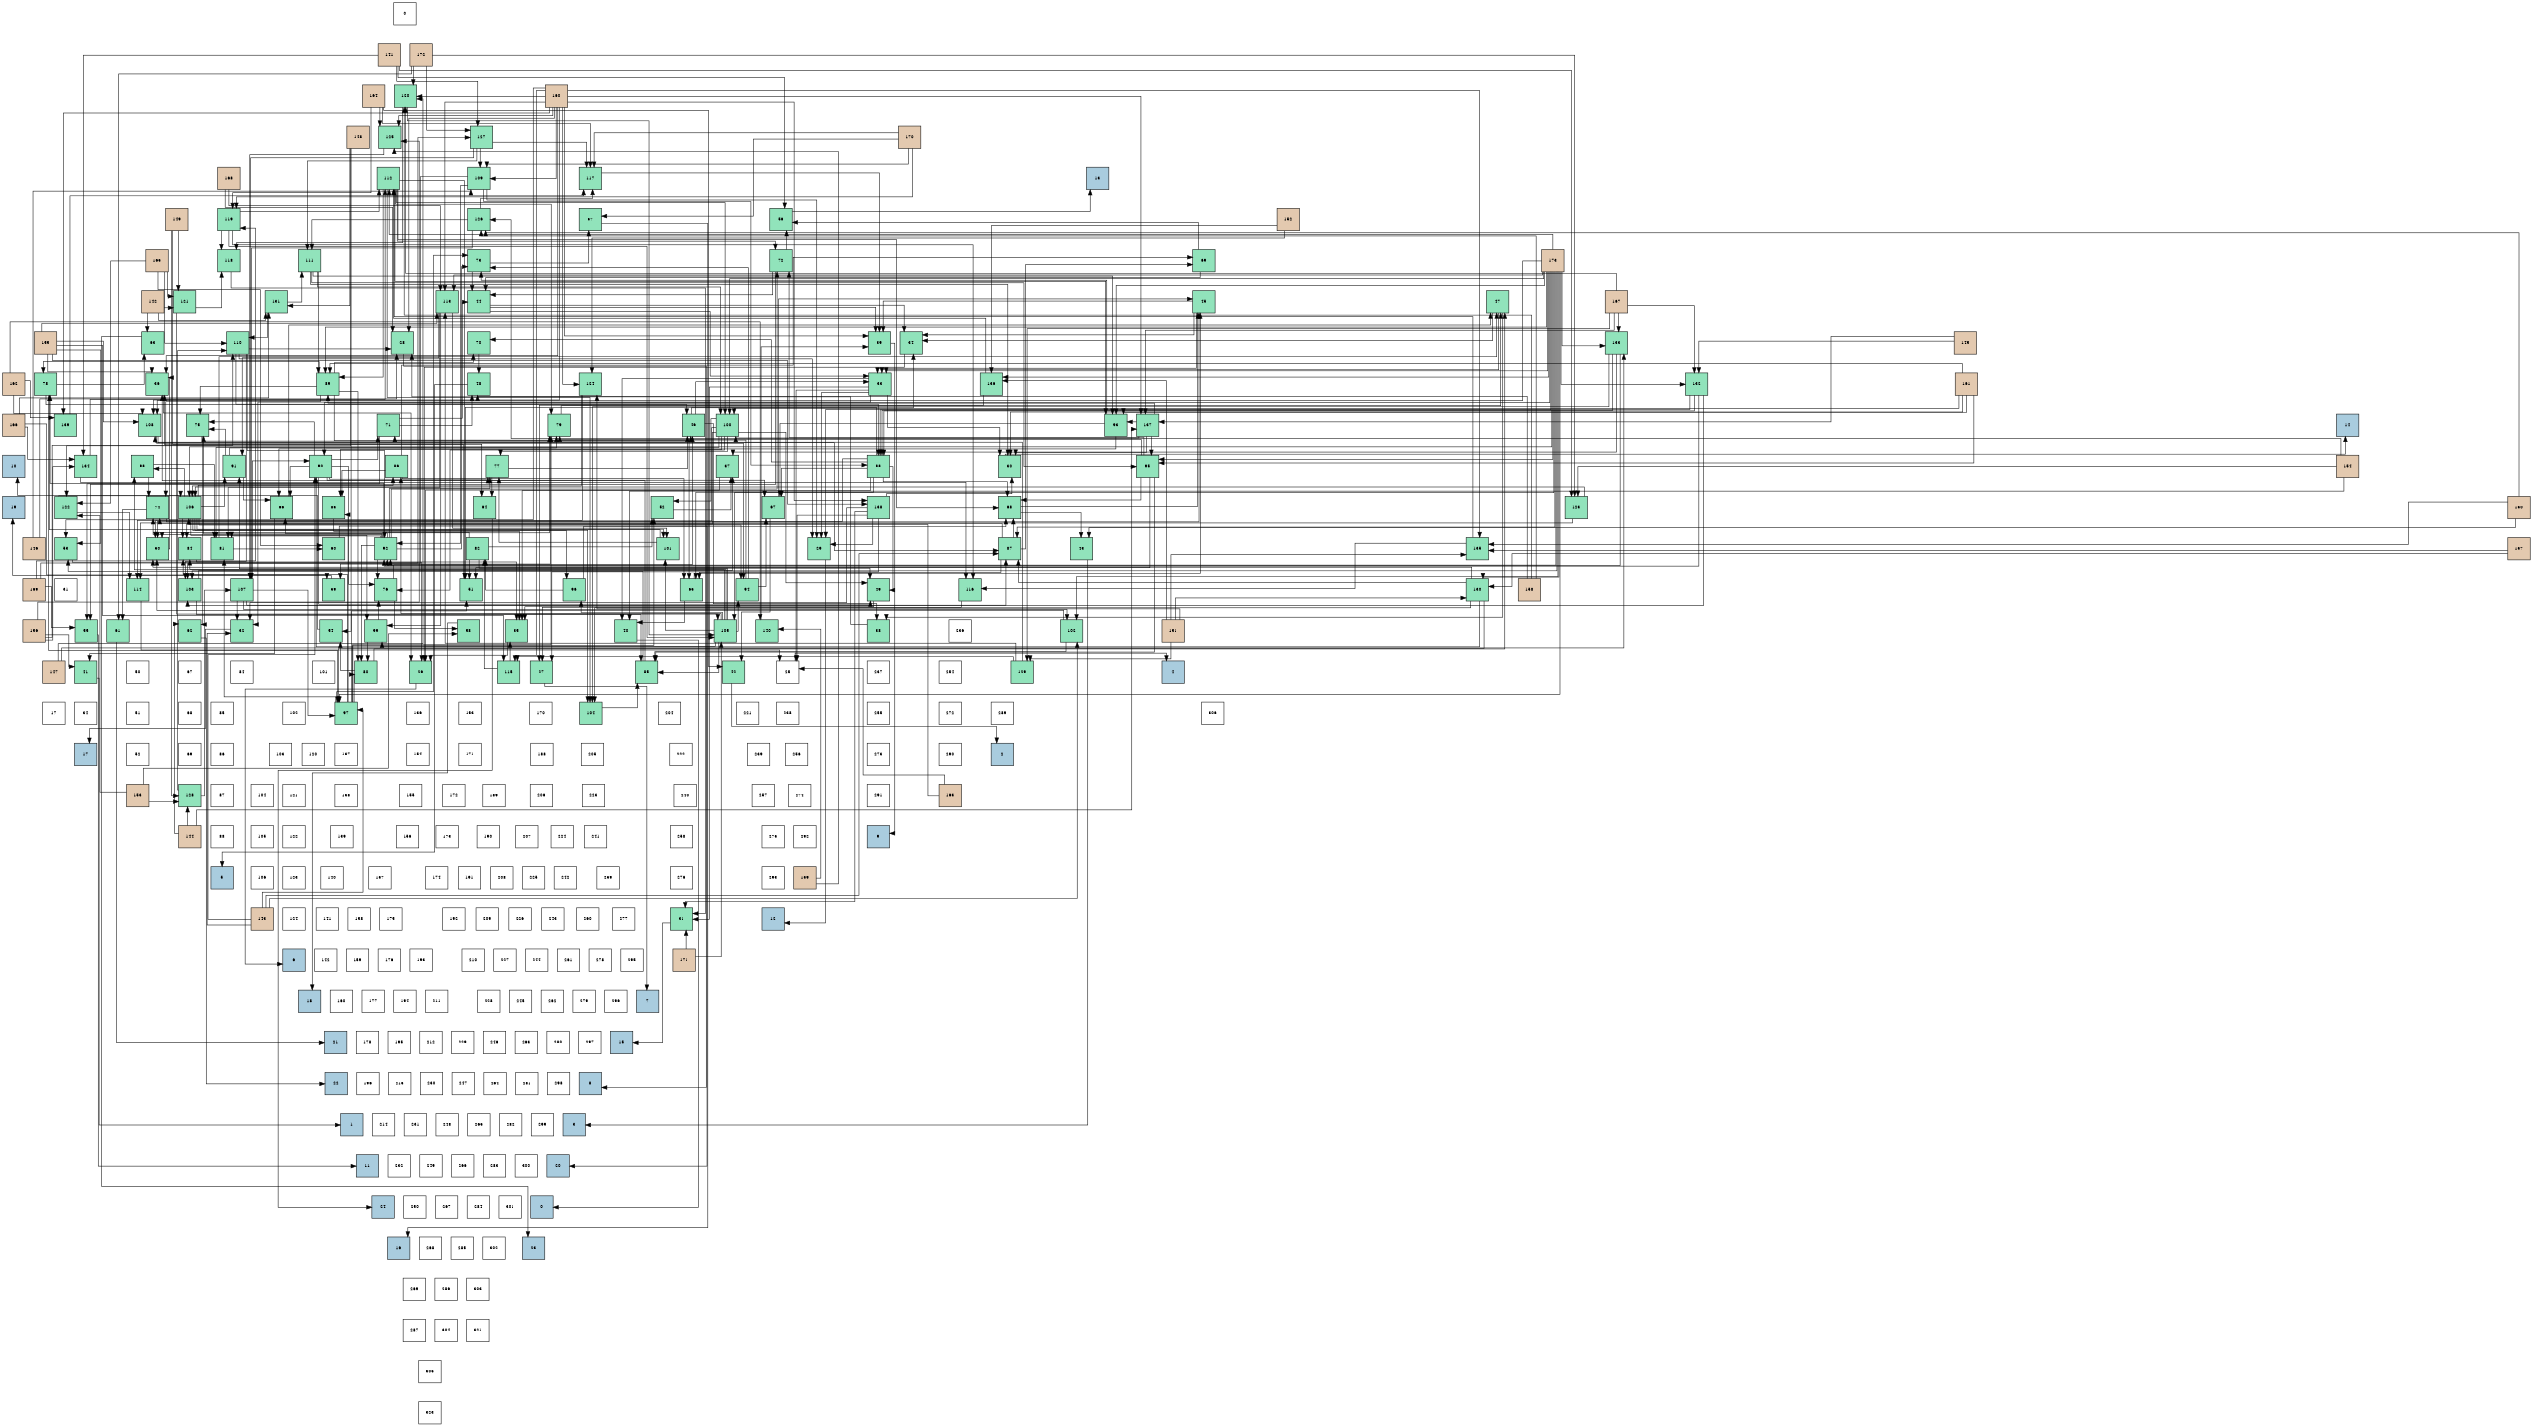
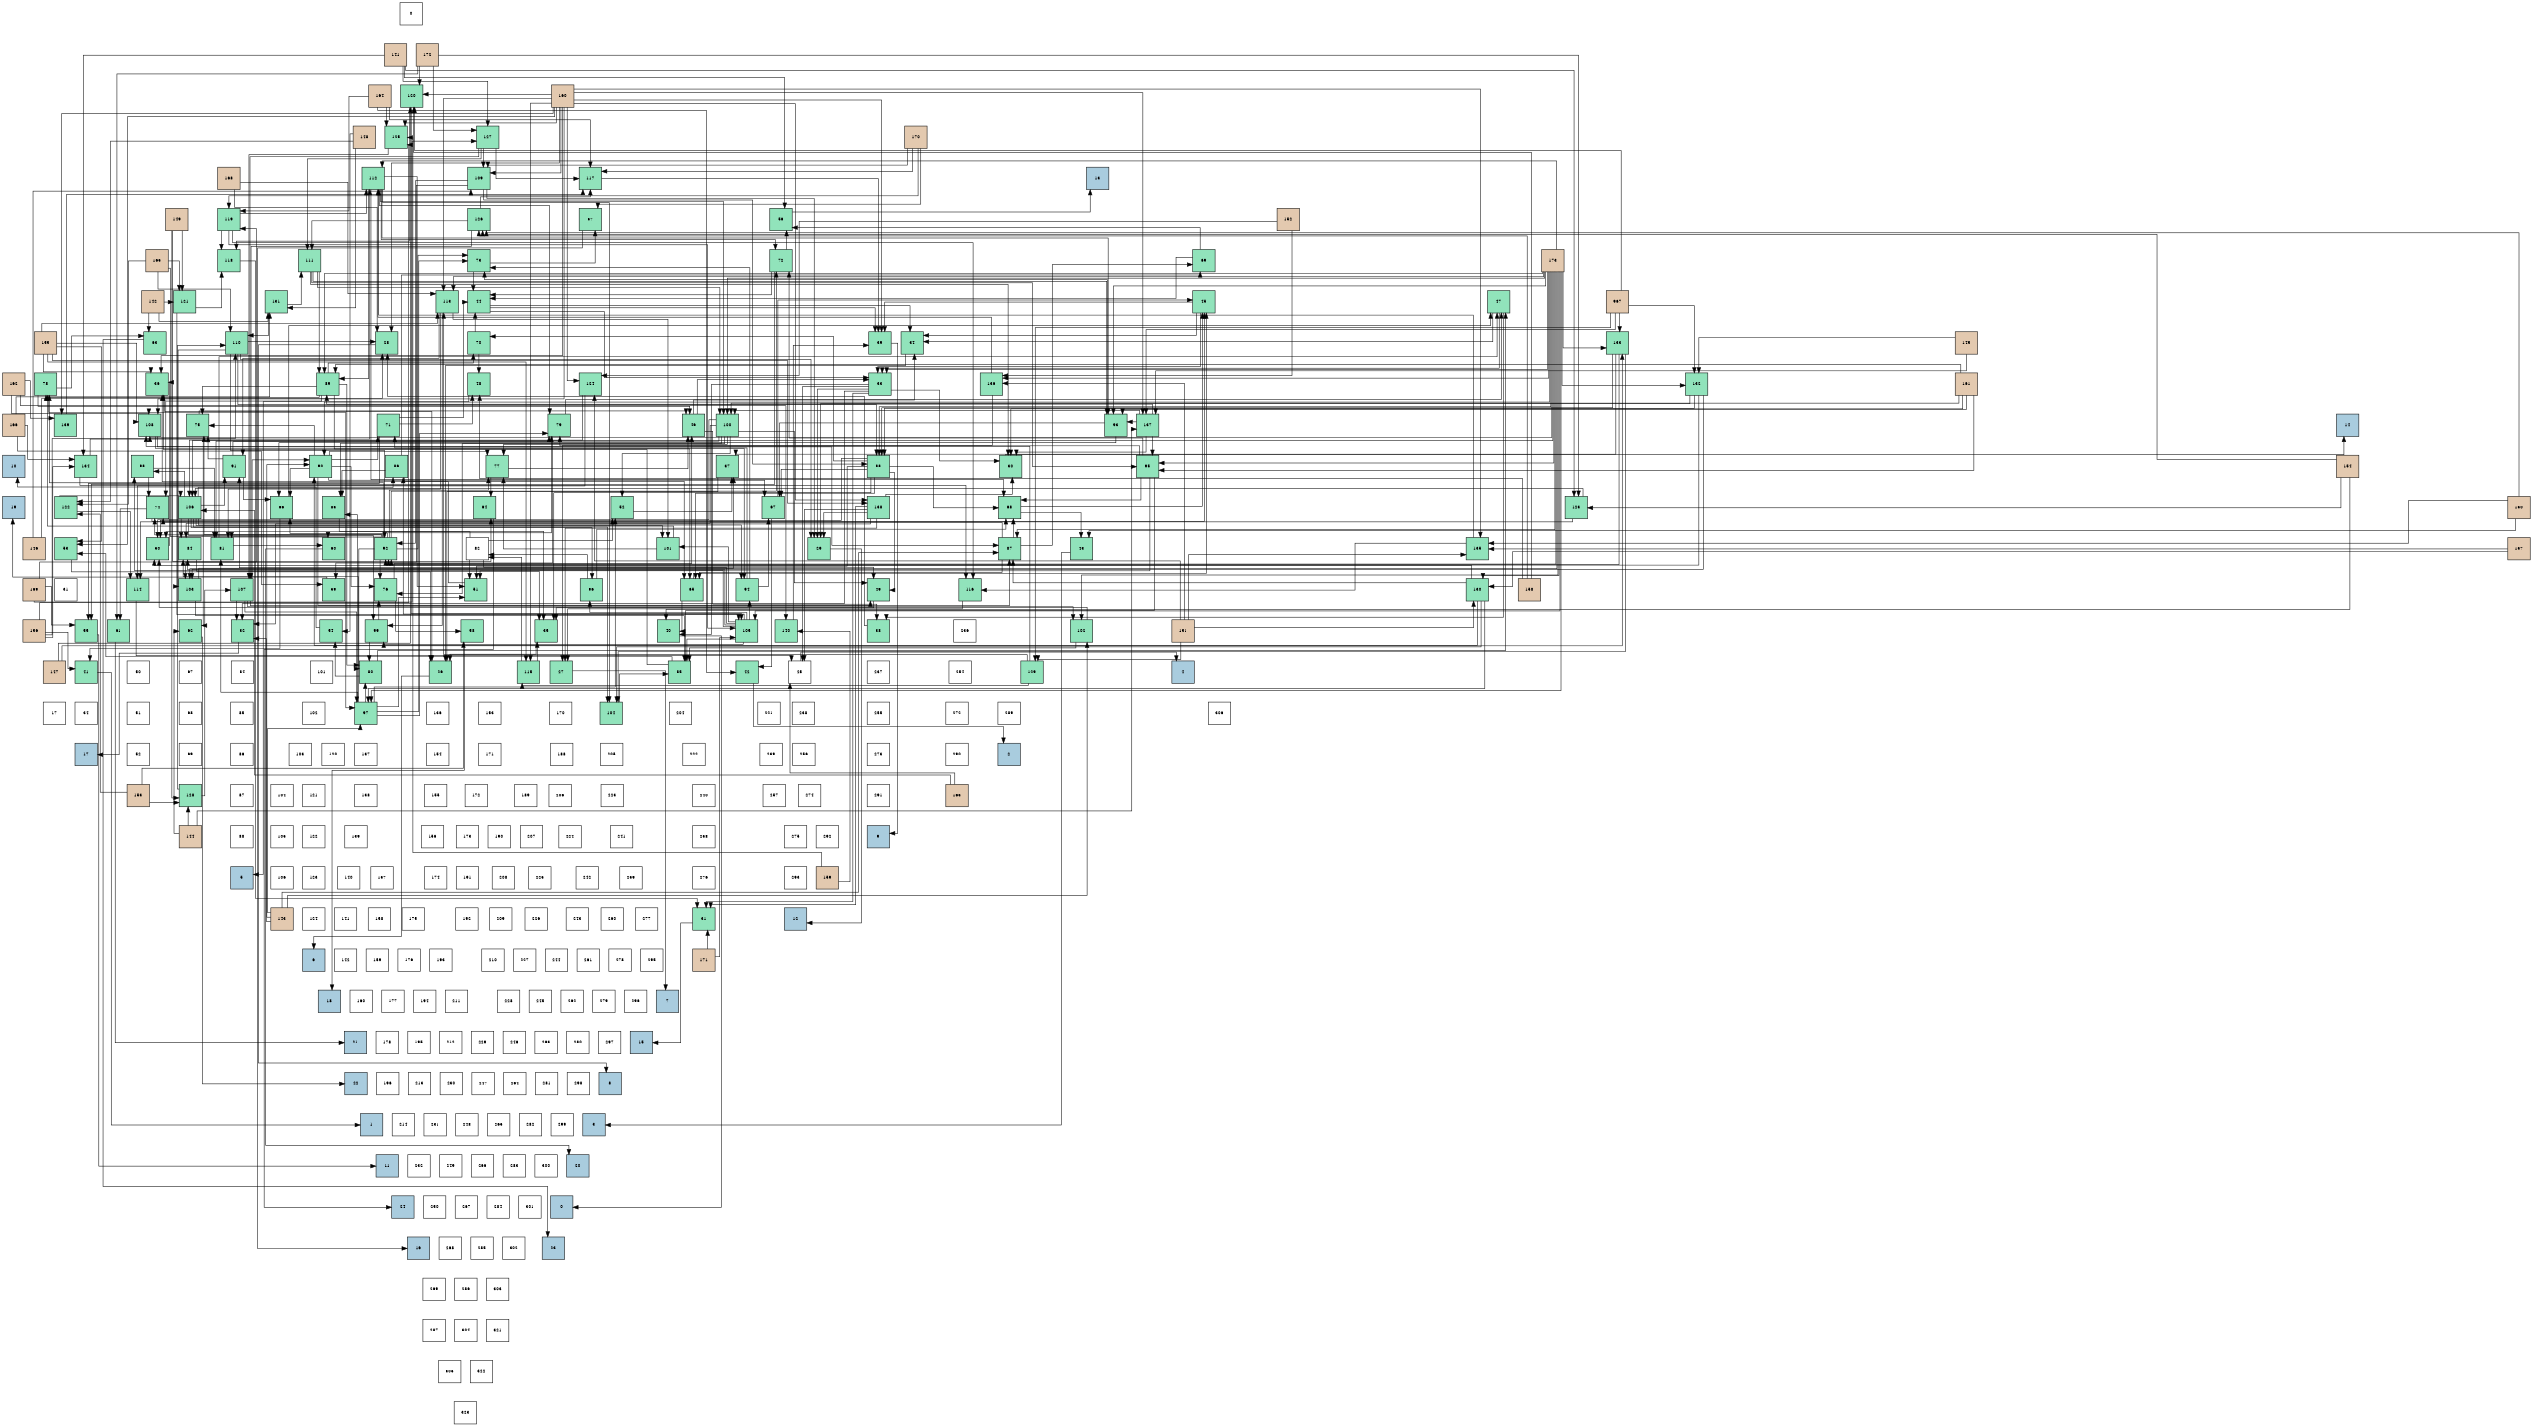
(1616, 302) -> (1617, 302)
none -> (475, 325)
(477, 549) -> (477, 549)
none -> (482, 1372)
